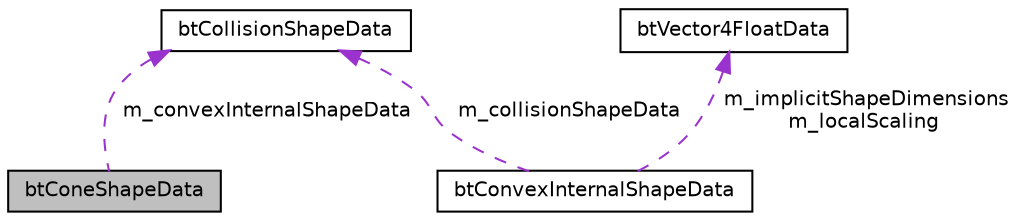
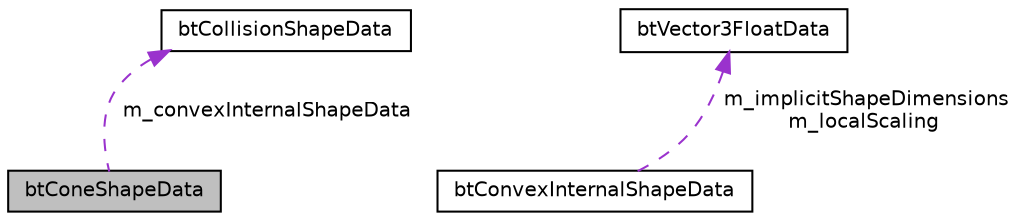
(734, 31) -> (734, 31)
(439, 122) -> none
